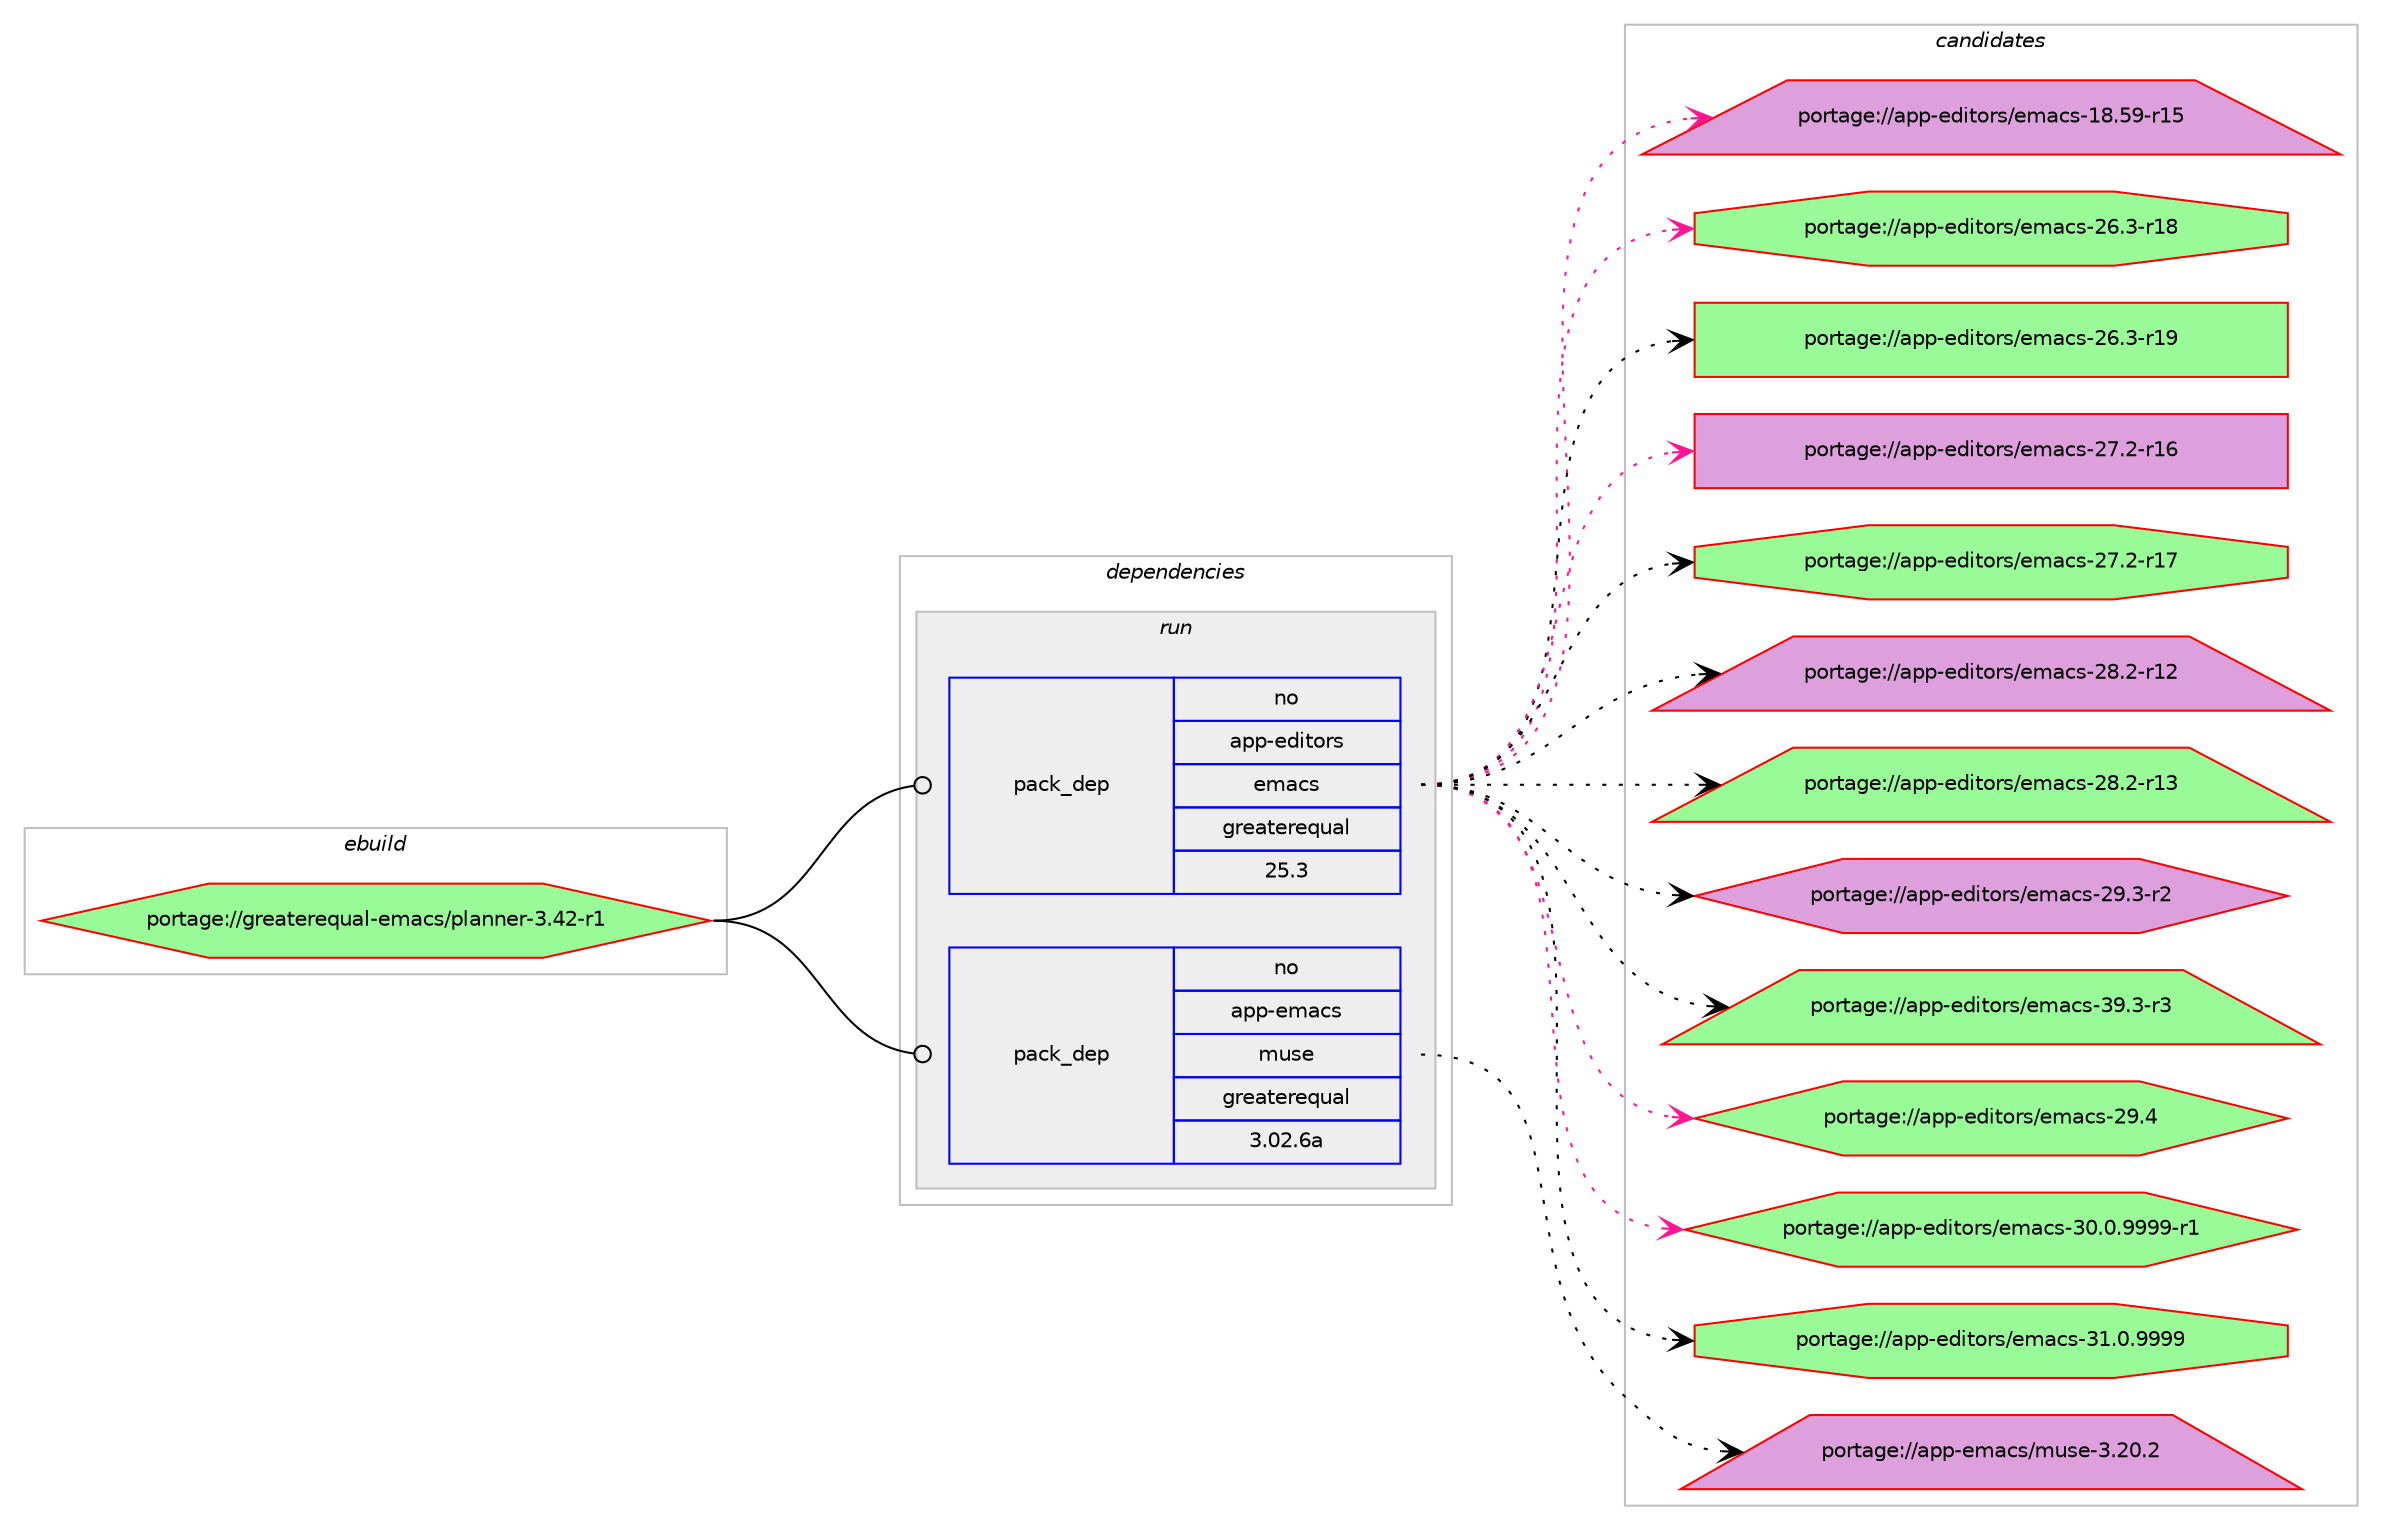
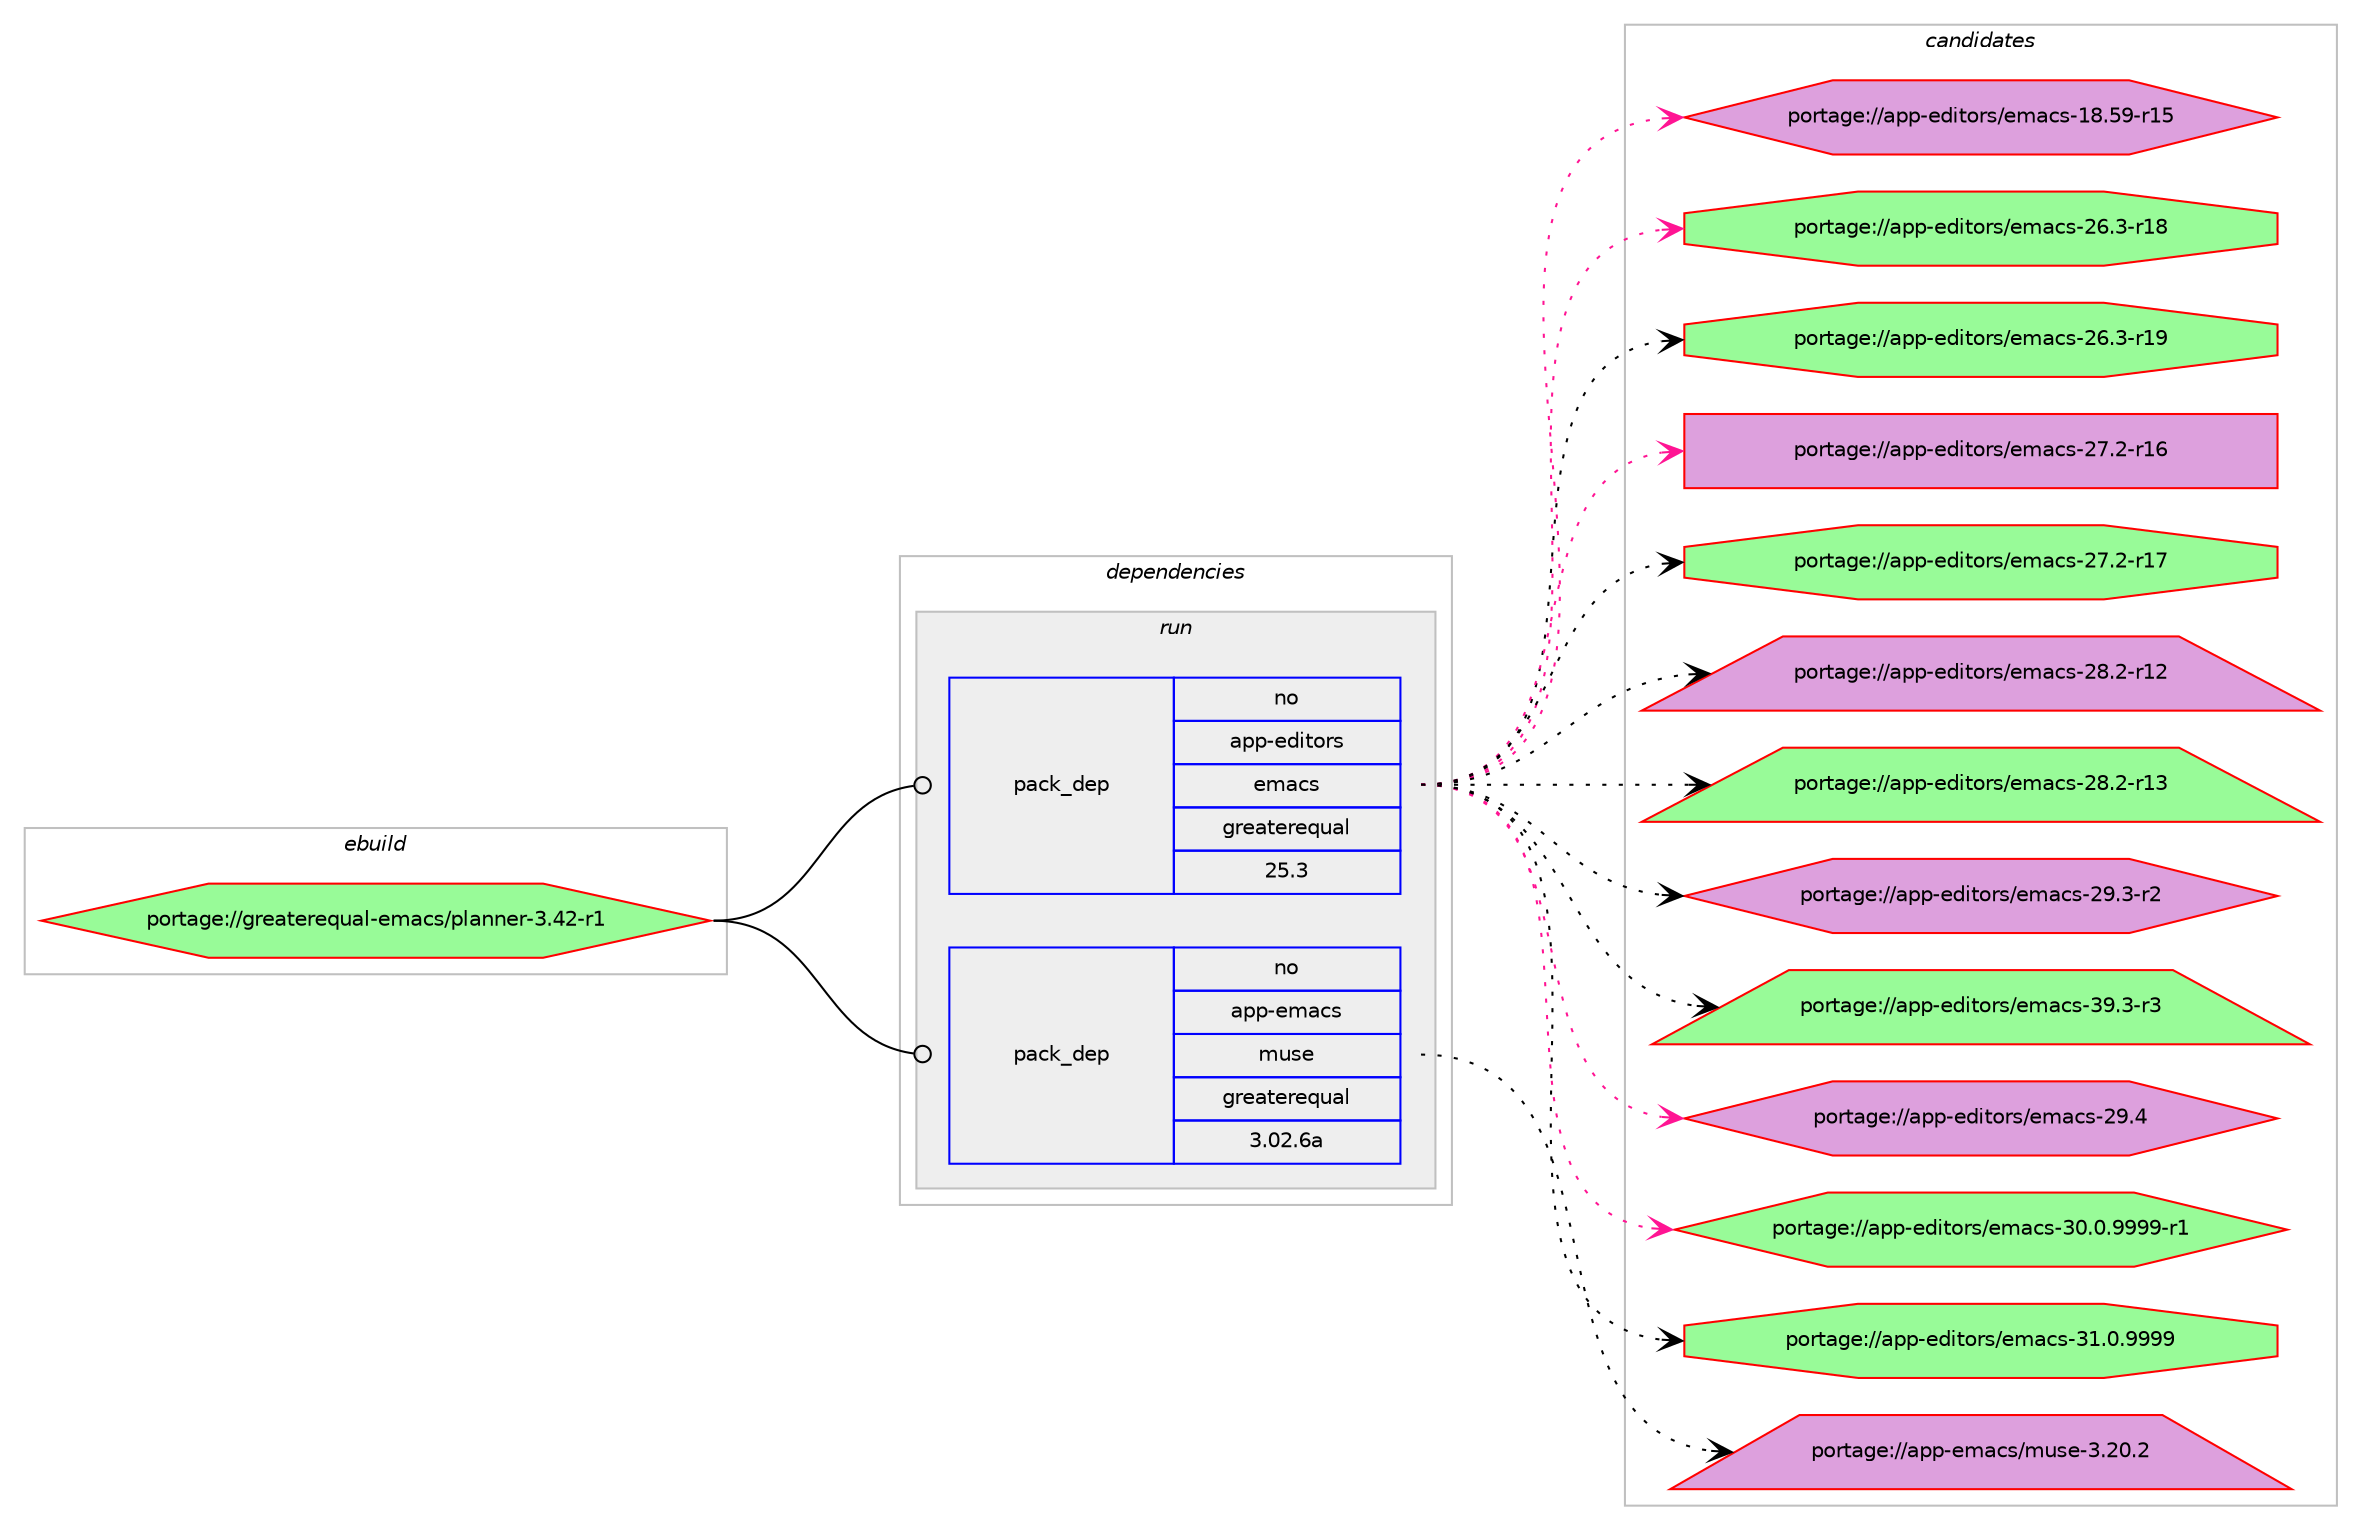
(1991, 117) -> (1981, 117)
(1991, 340) -> (1981, 340)
(1991, 1118) -> (1981, 1118)
